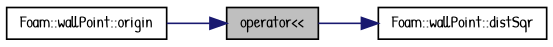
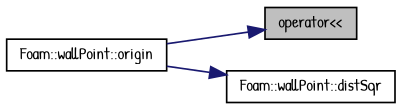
(340, 23) -> (188, 69)
